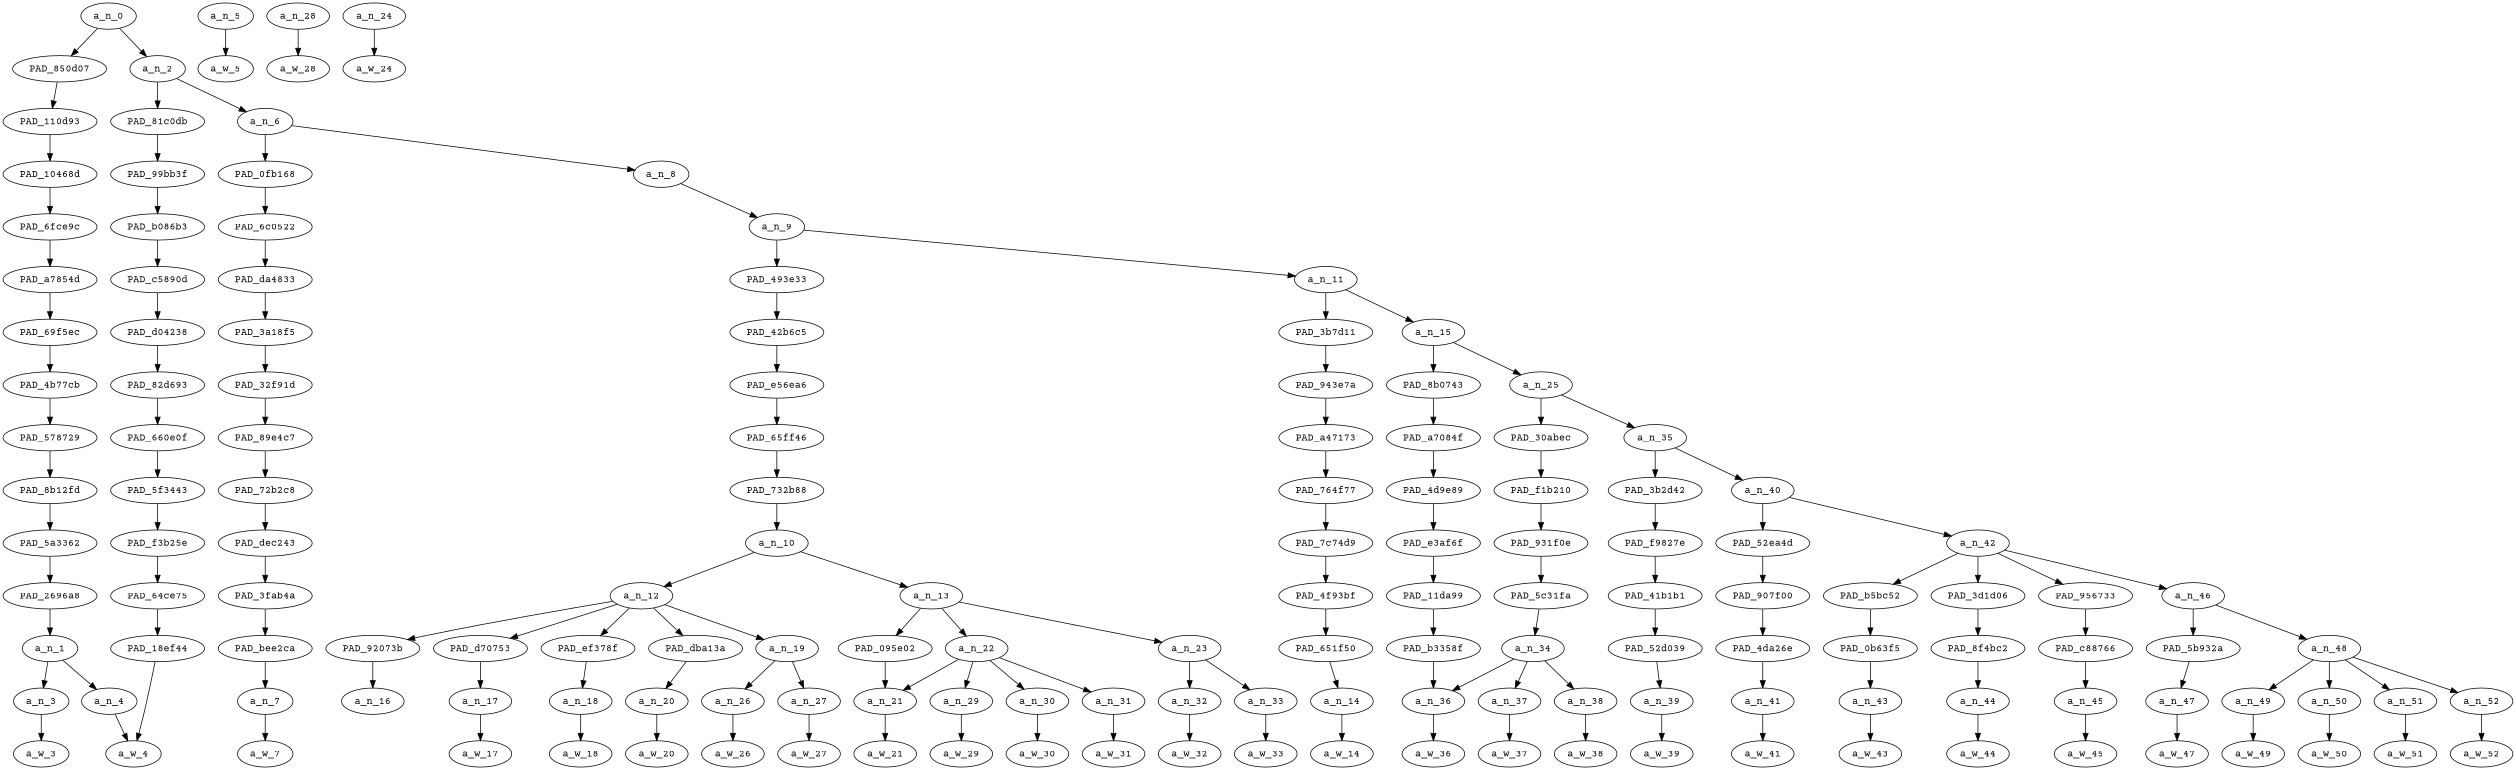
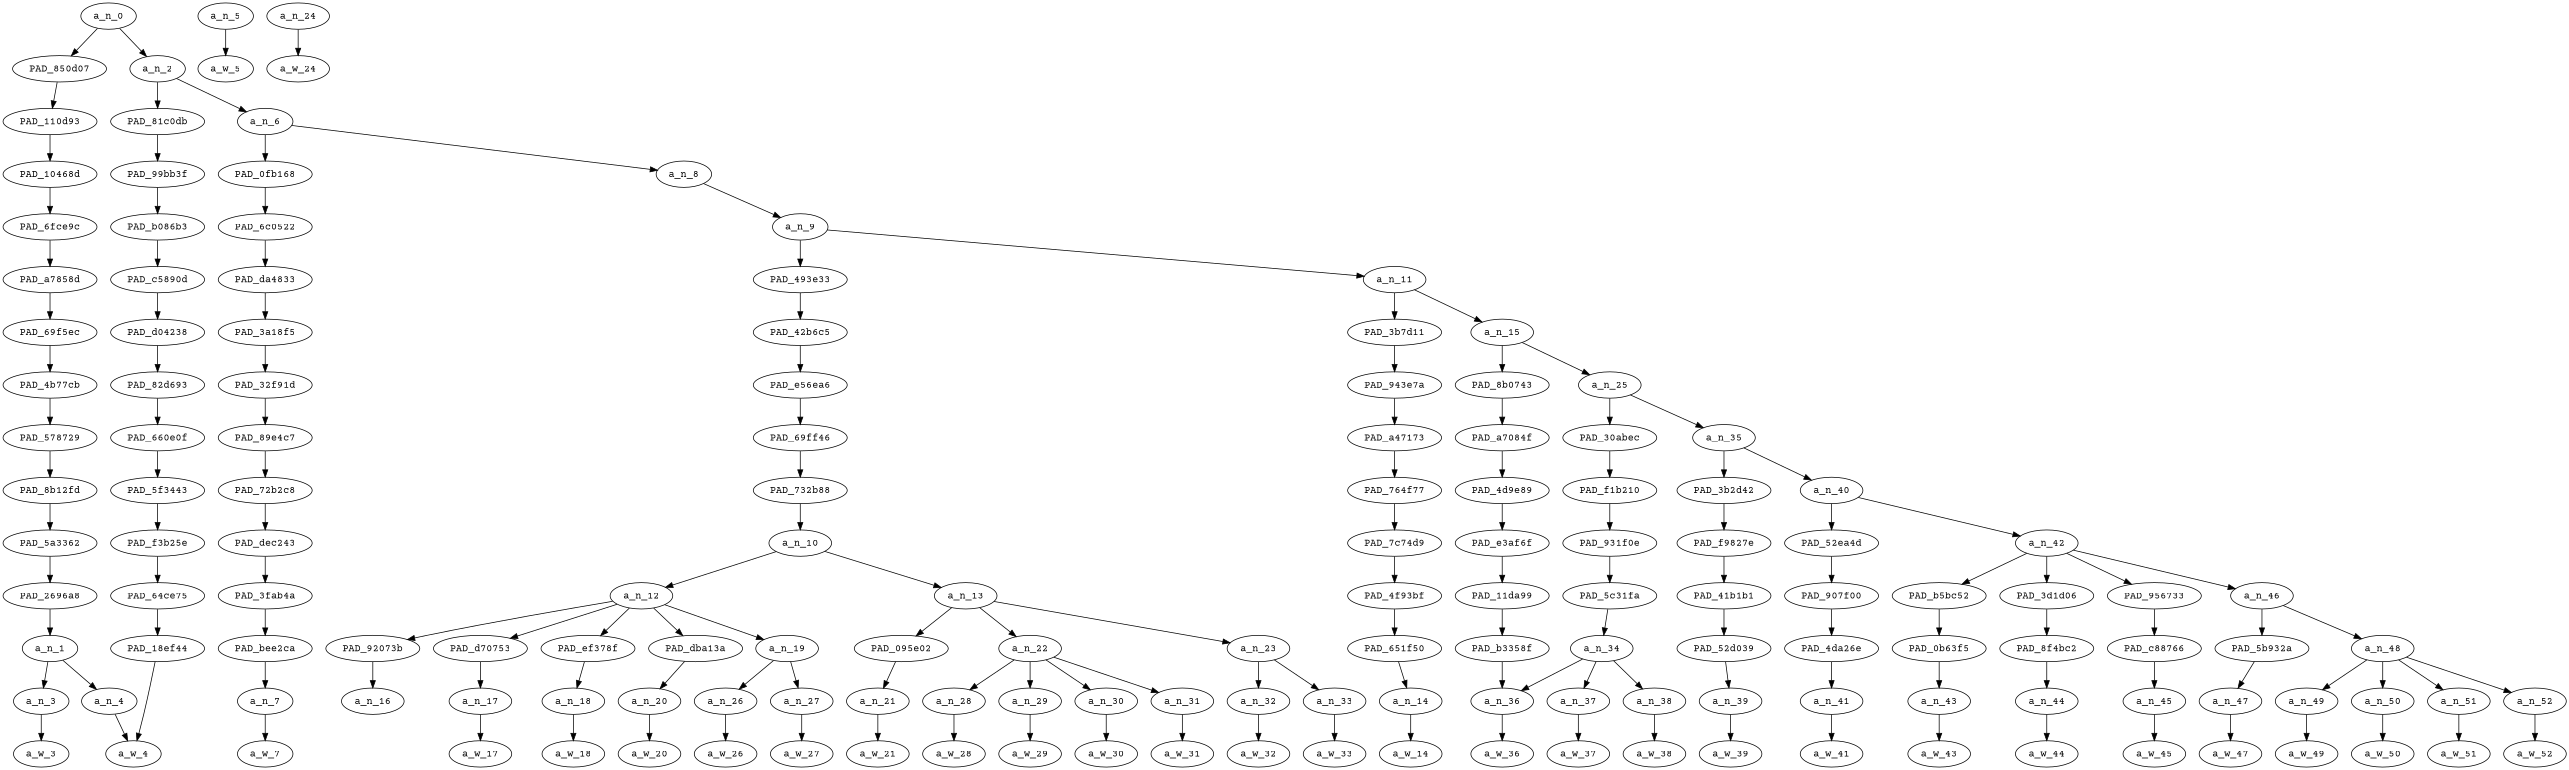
(50, 280) -> (50, 280)
(777, 438) -> (800, 438)
(934, 673) -> (995, 673)
